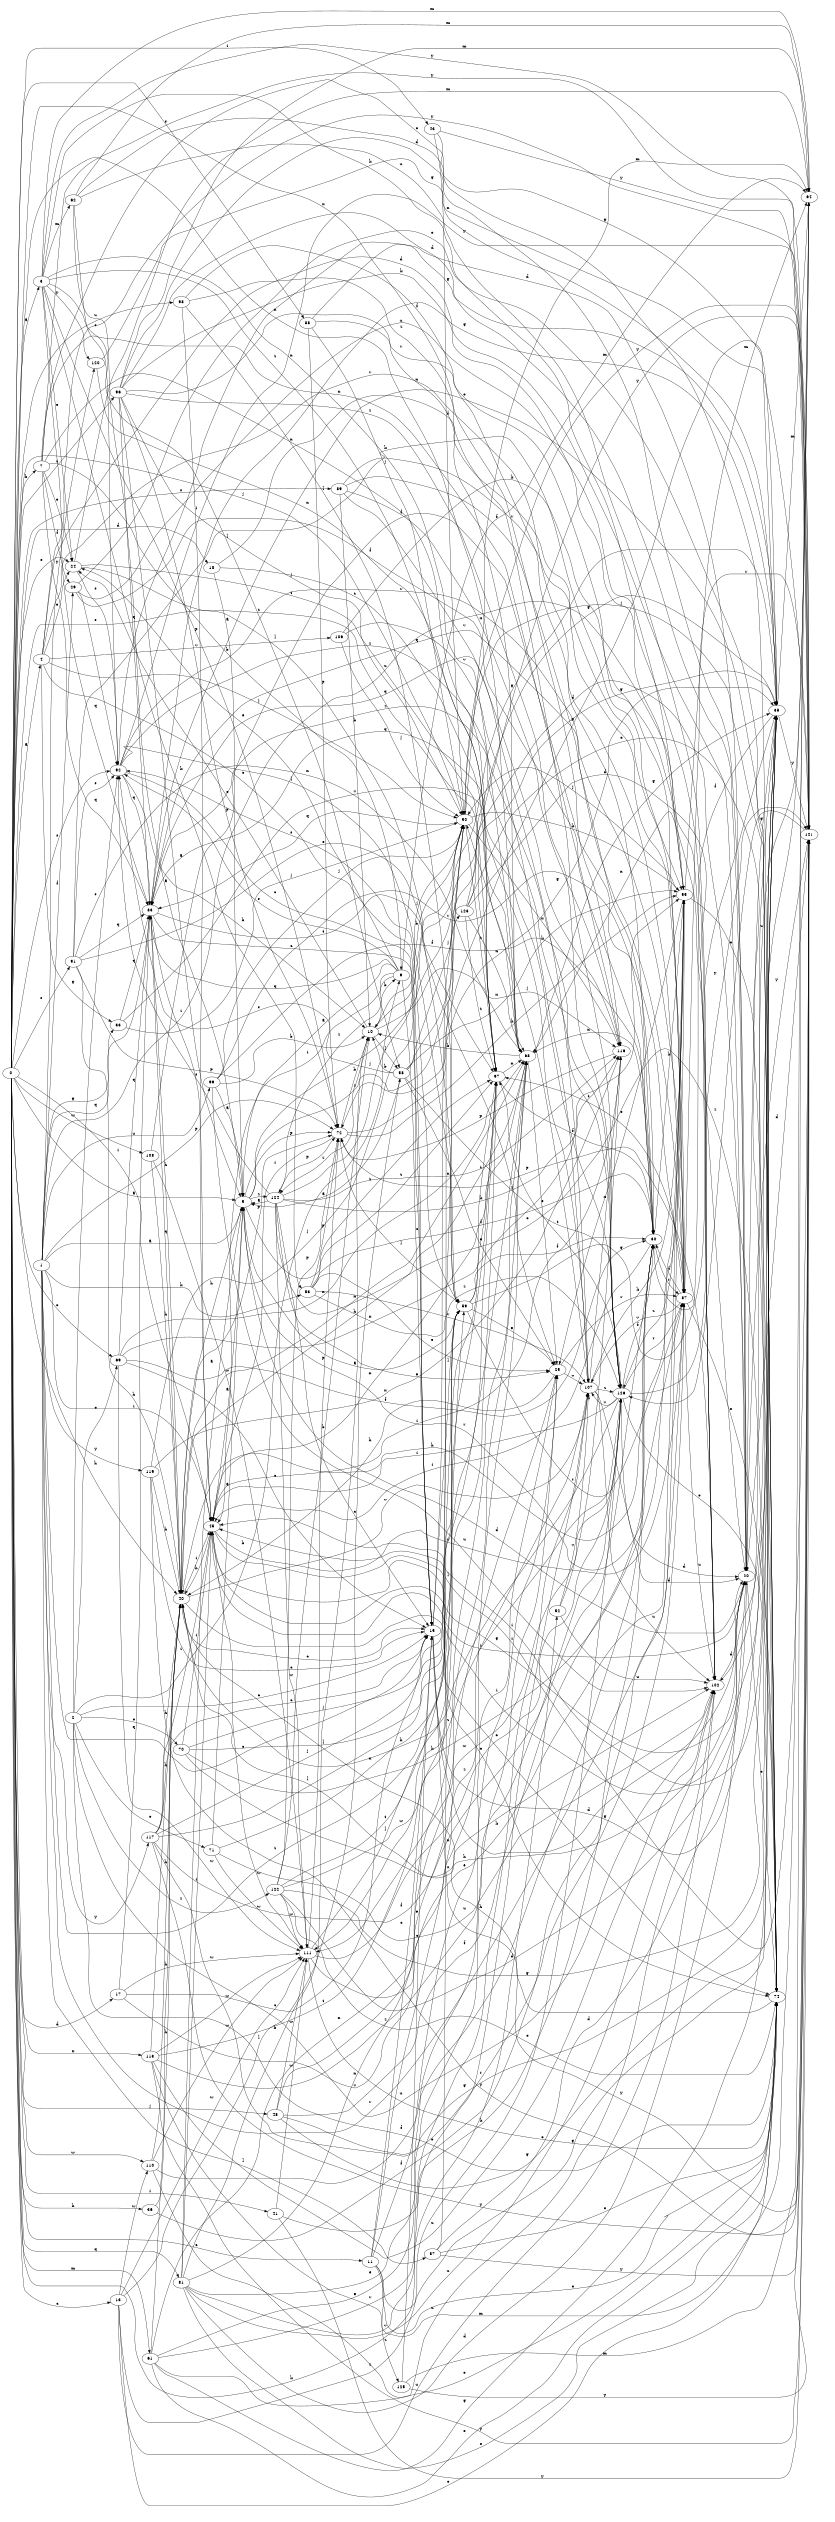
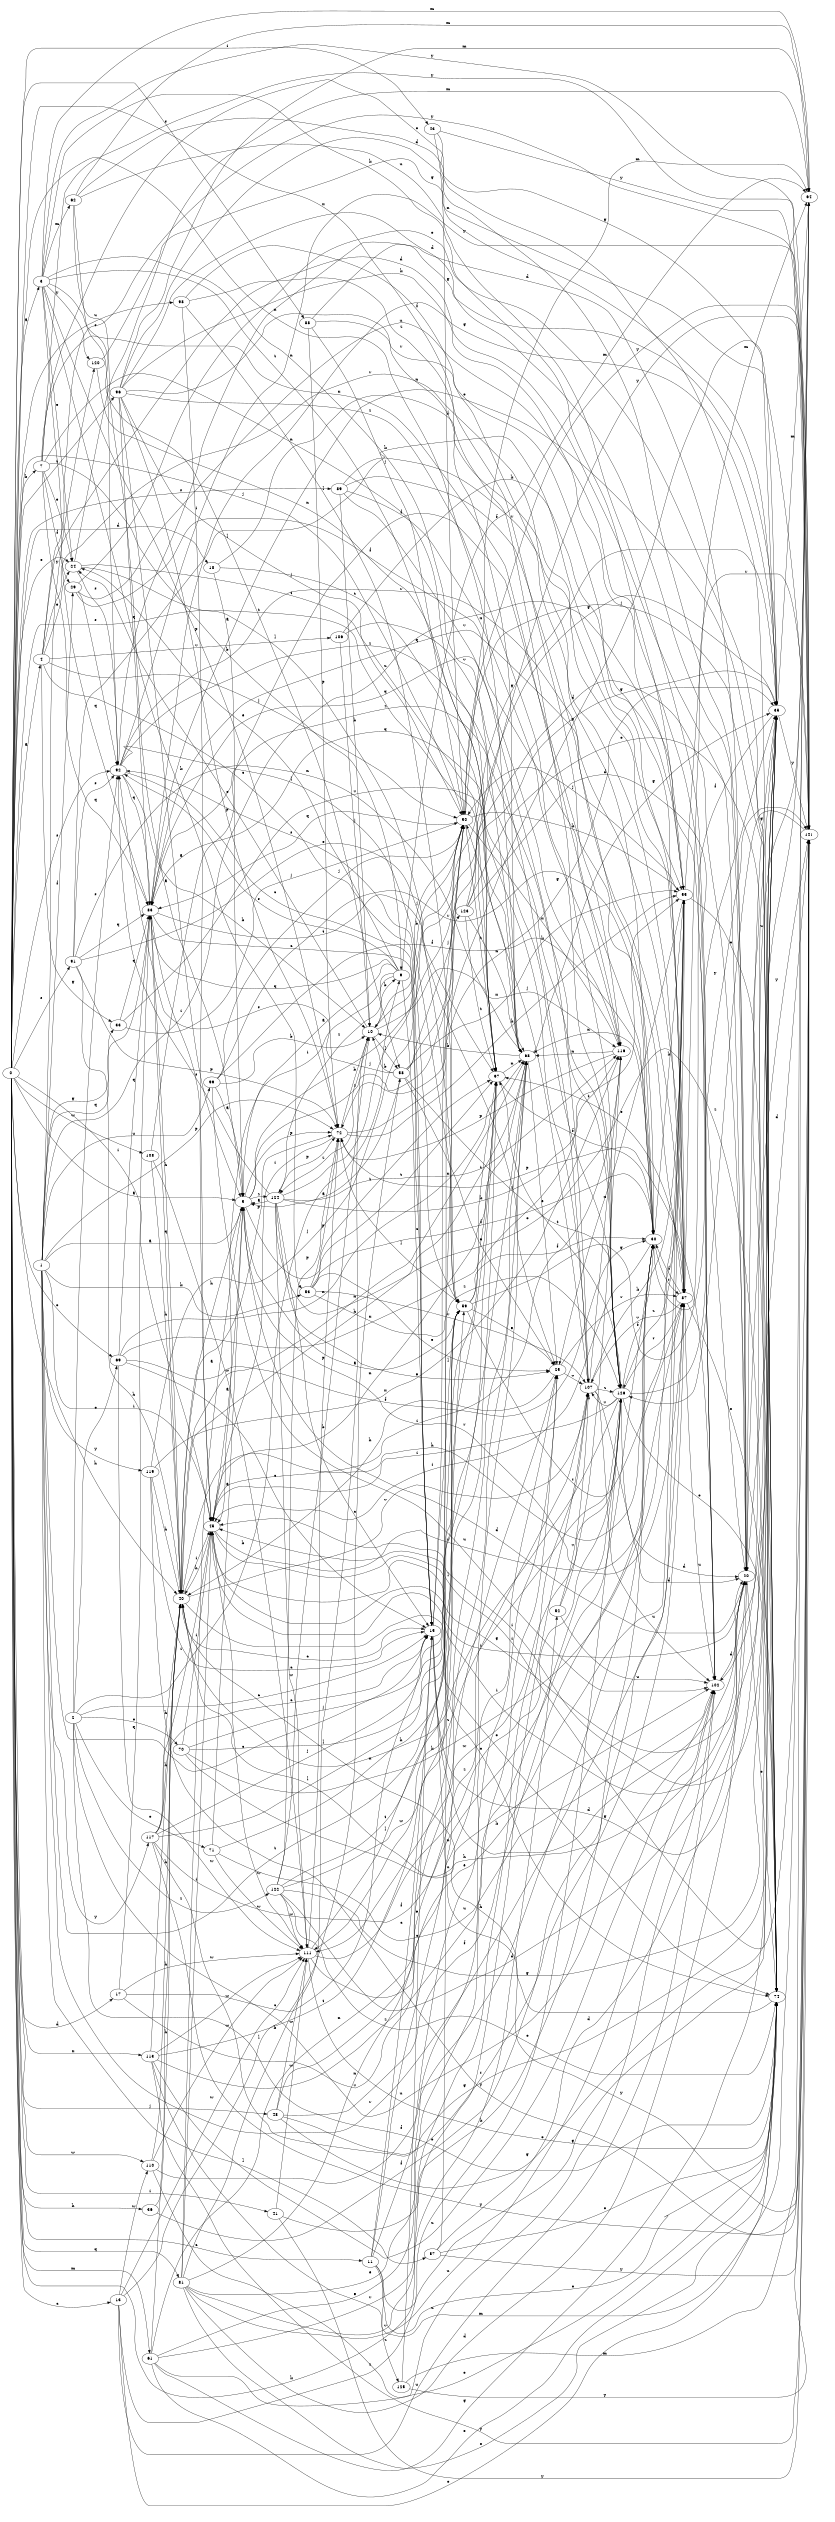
(390, 735) -> (355, 833)
(695, 906) -> (576, 1054)
